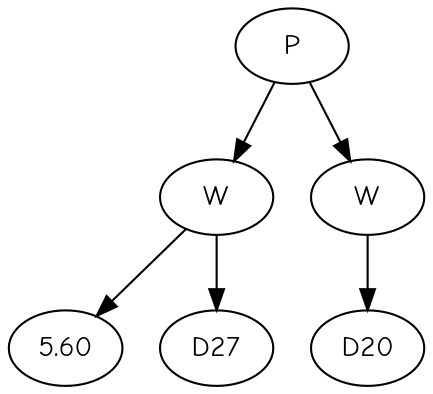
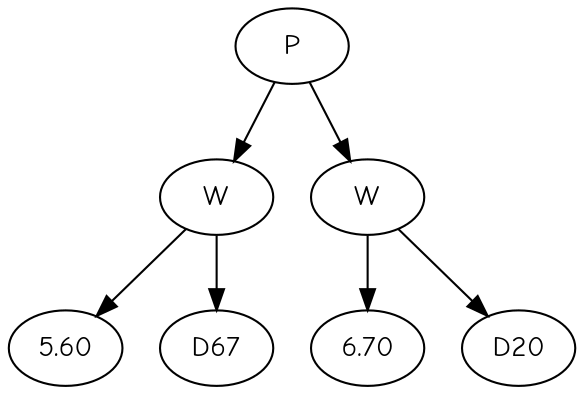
(217, 348) -> (217, 348)
none -> (368, 348)
